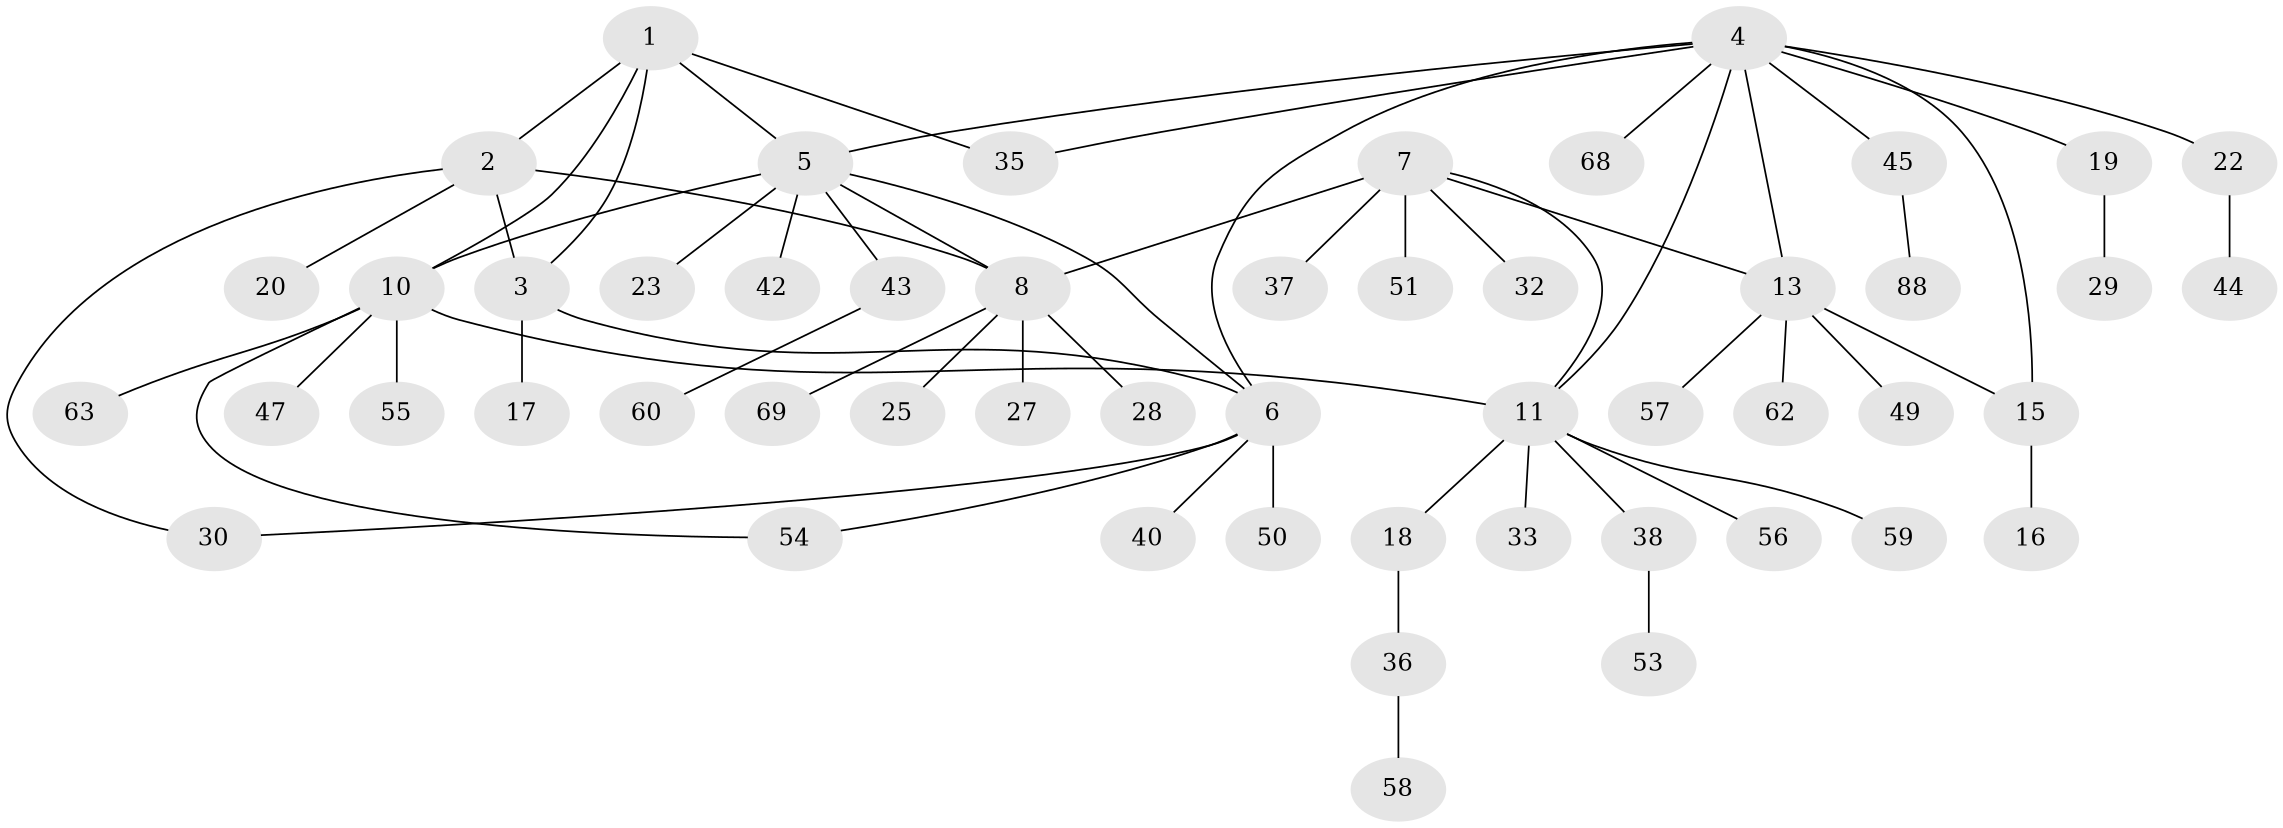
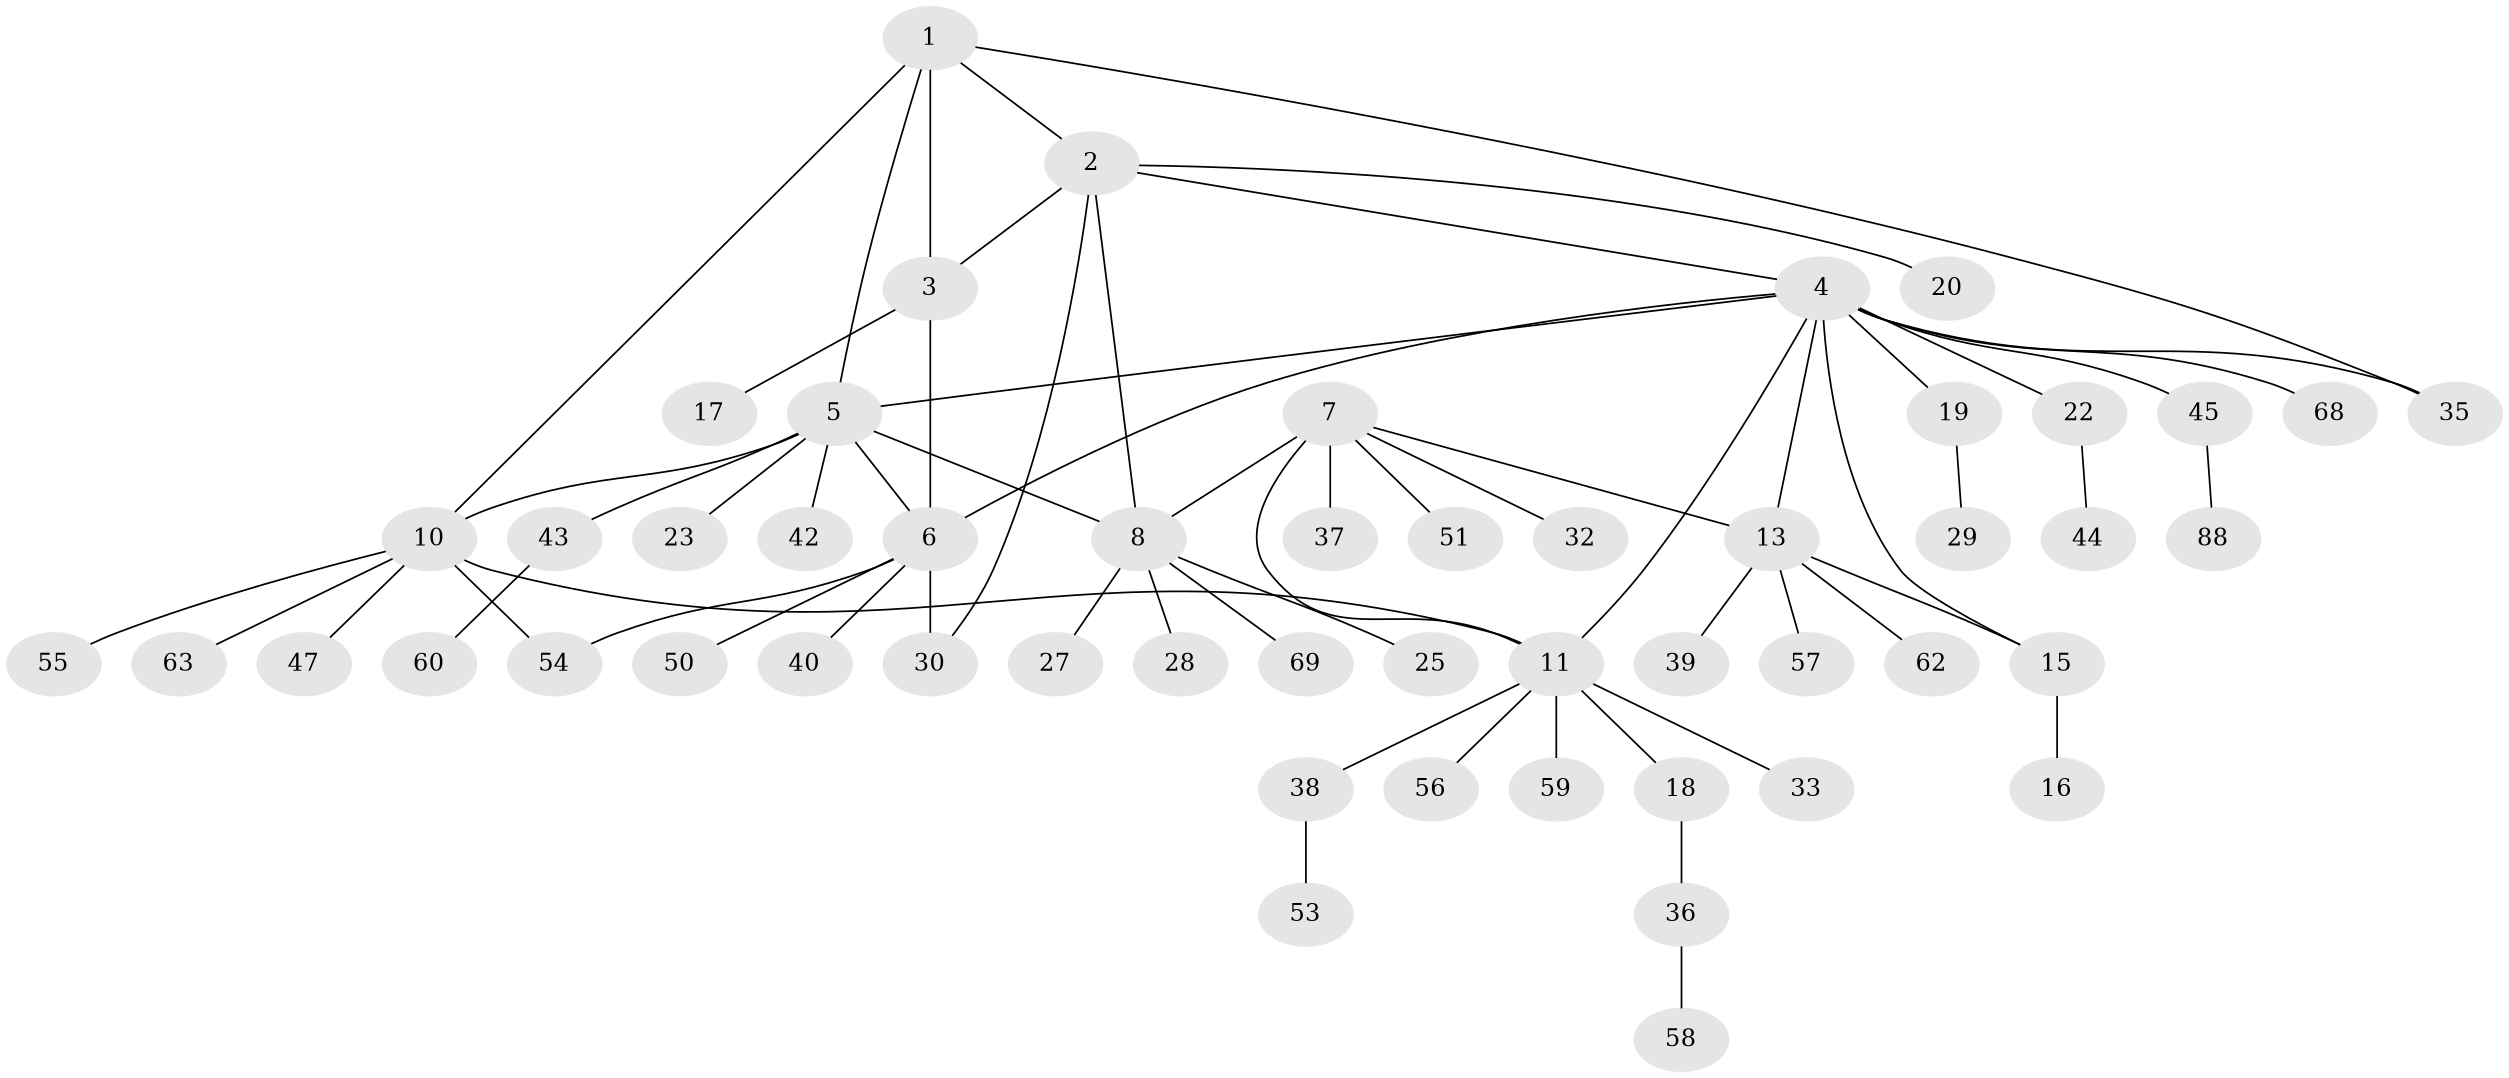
none -> (1457, 226)
(1906, 414) -> (1682, 664)
